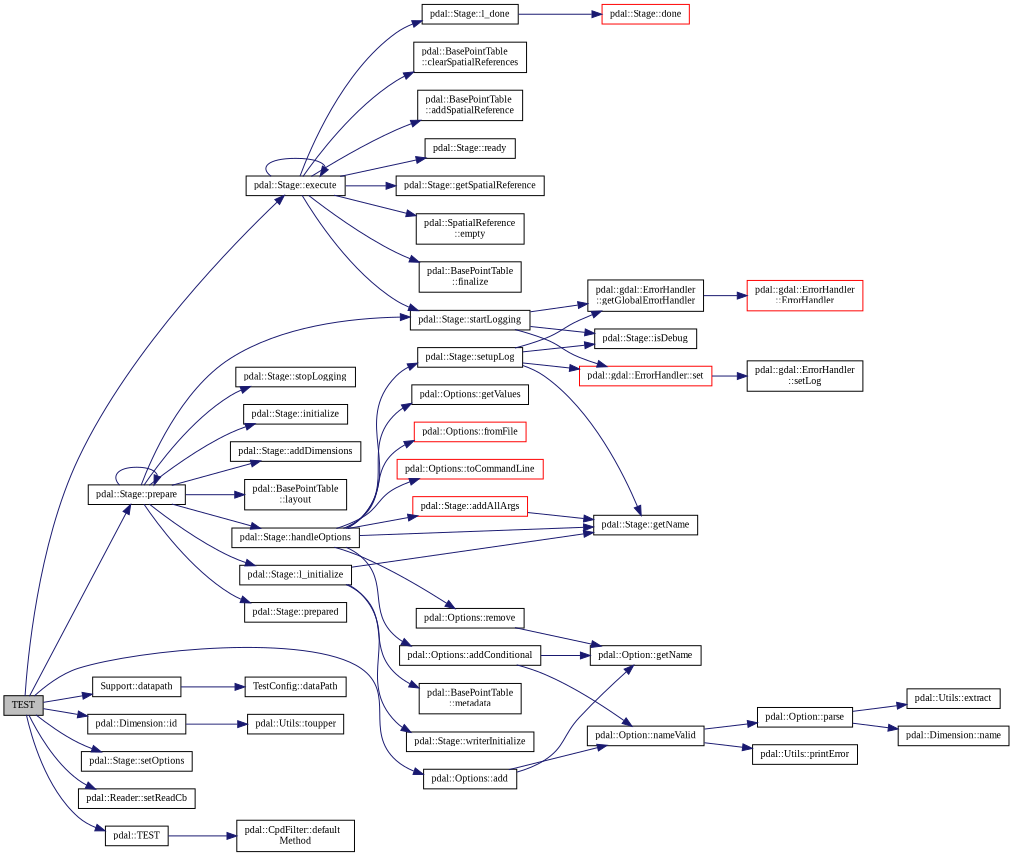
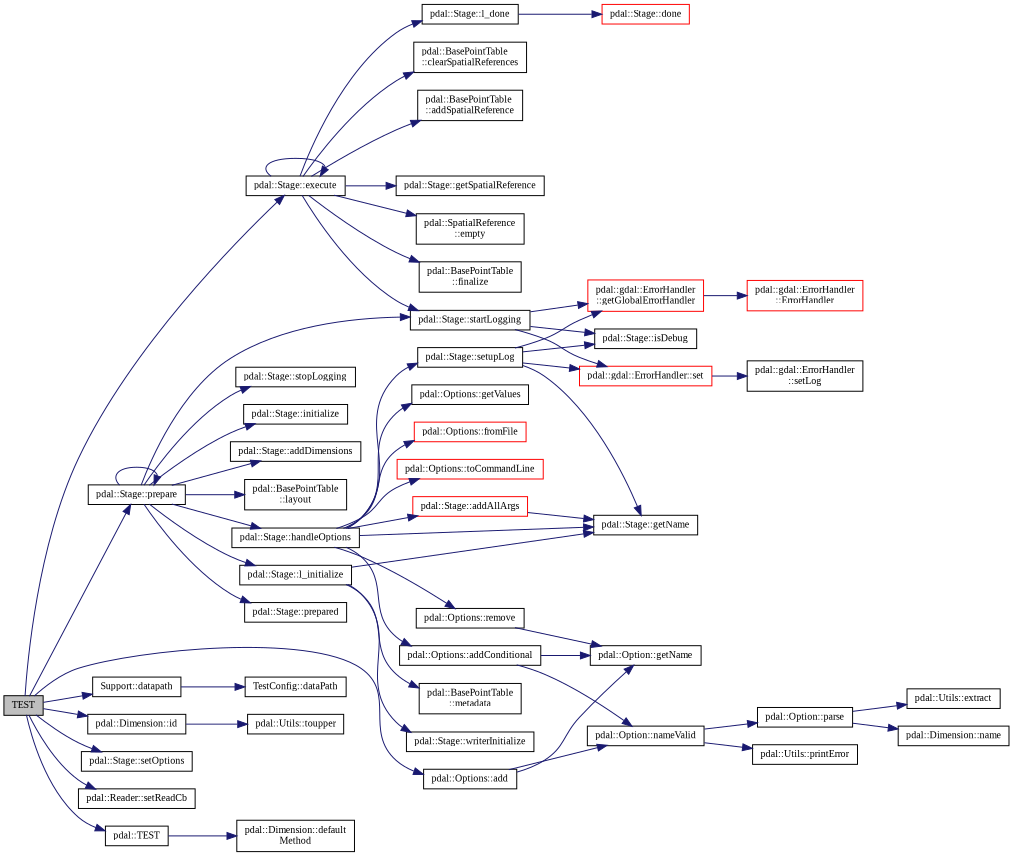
(470, 149) -> none
(646, 296) -> (646, 296)
(296, 836) -> (296, 836)
